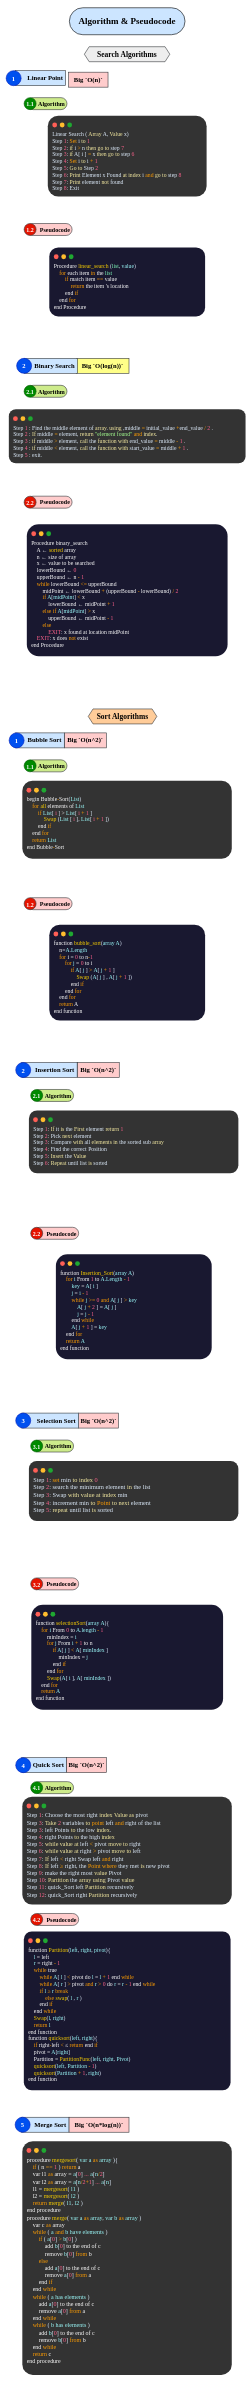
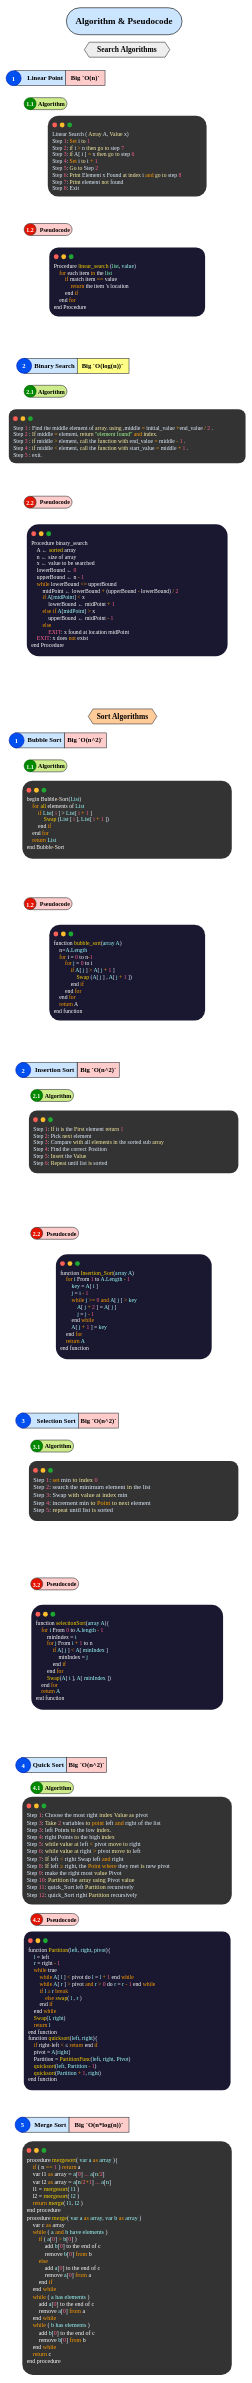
(127, 20) -> (124, 20)
(127, 53) -> (127, 48)
(88, 78) -> (85, 77)
